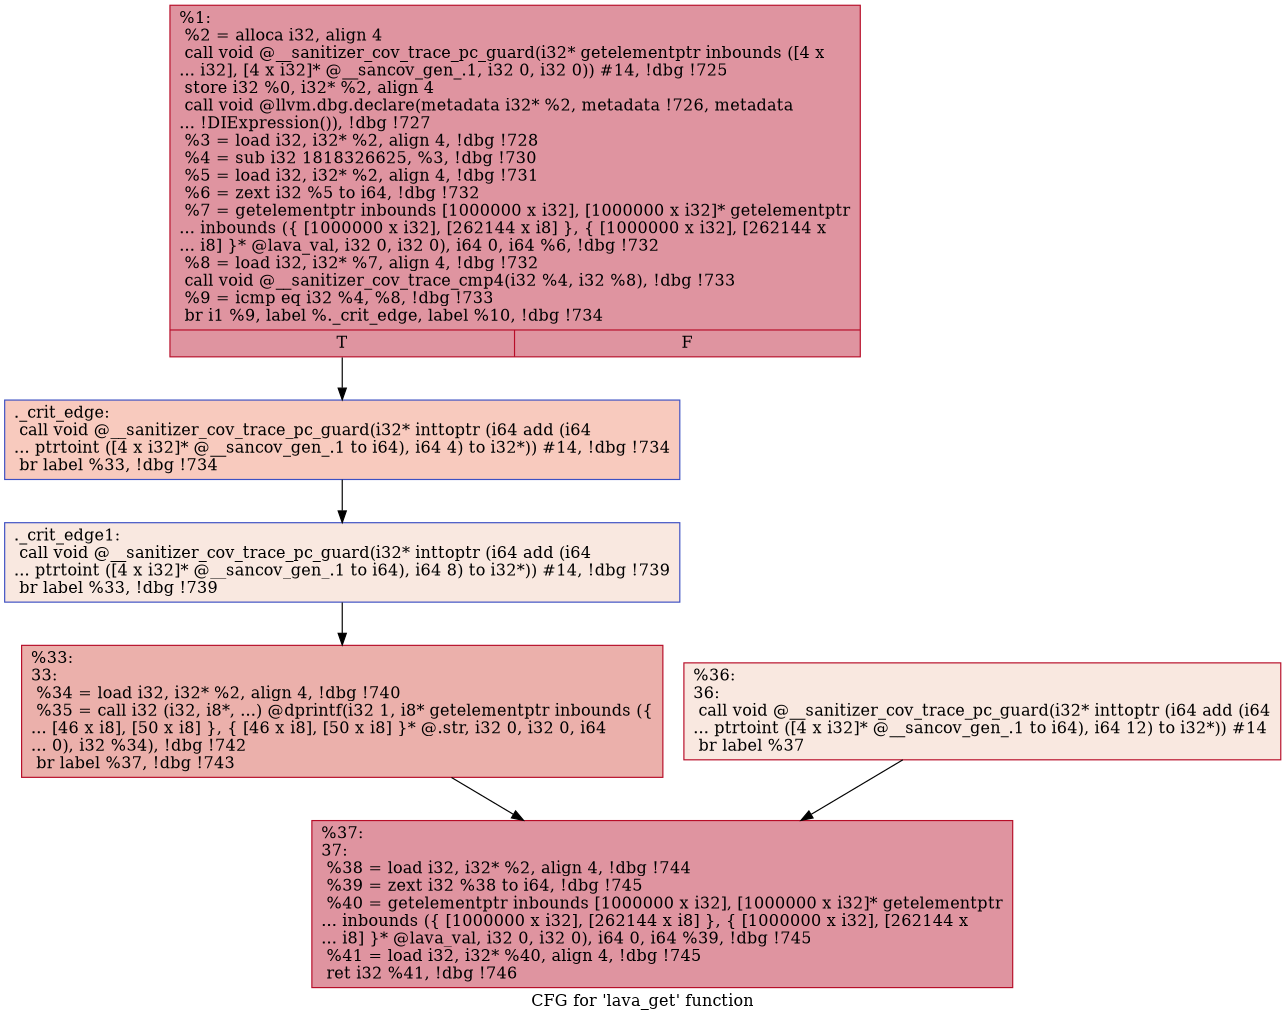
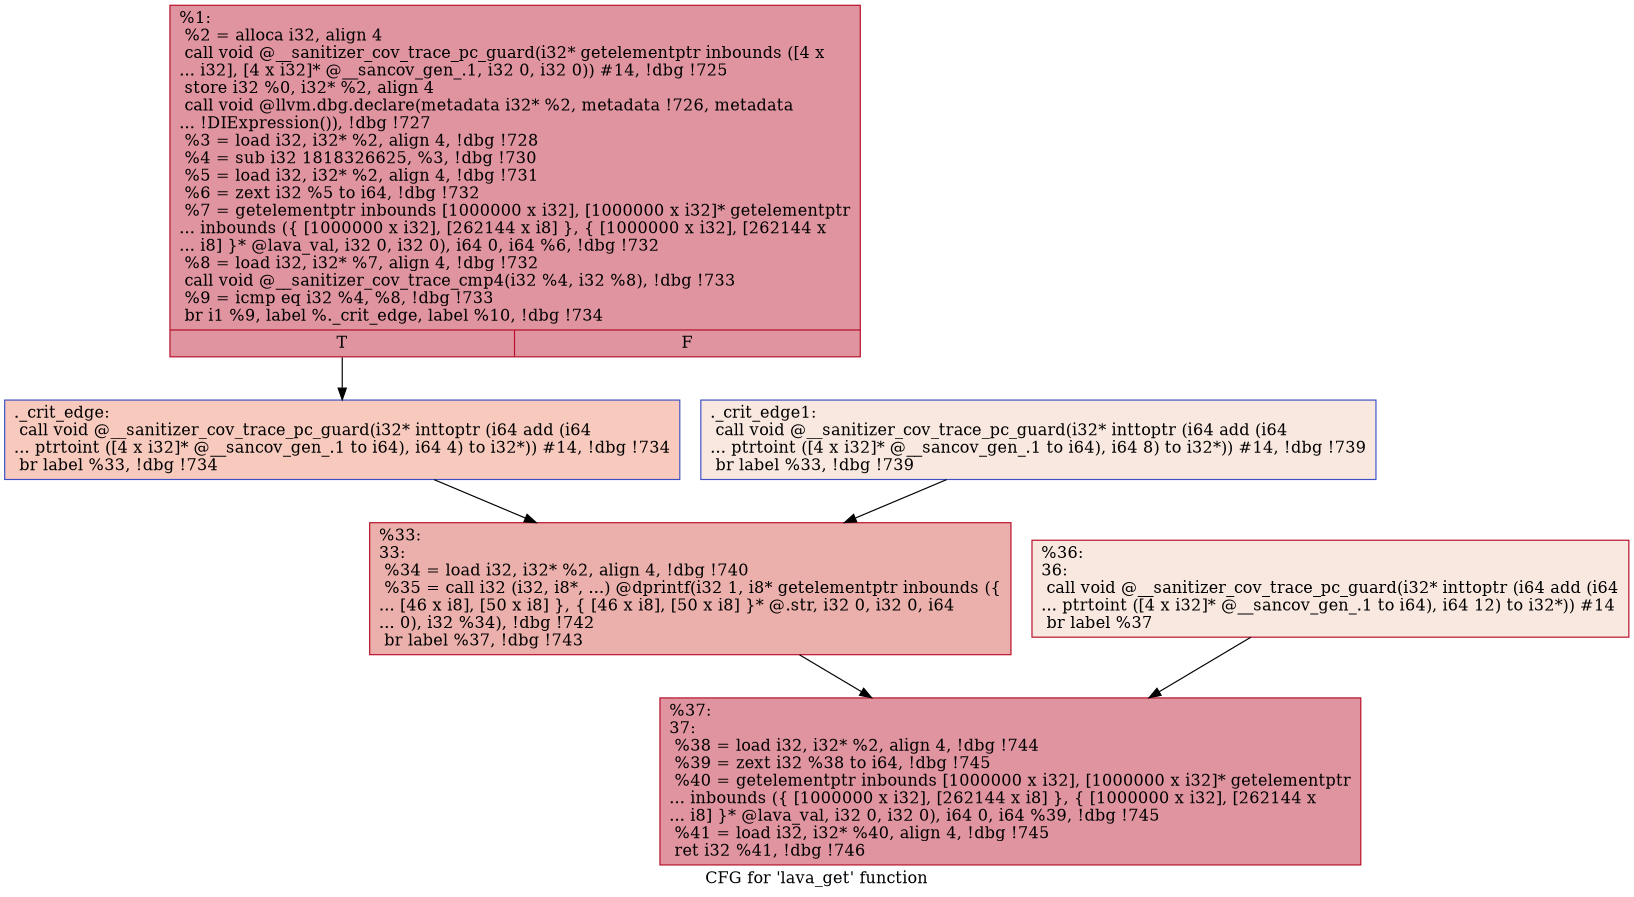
(342, 495) -> (480, 499)
